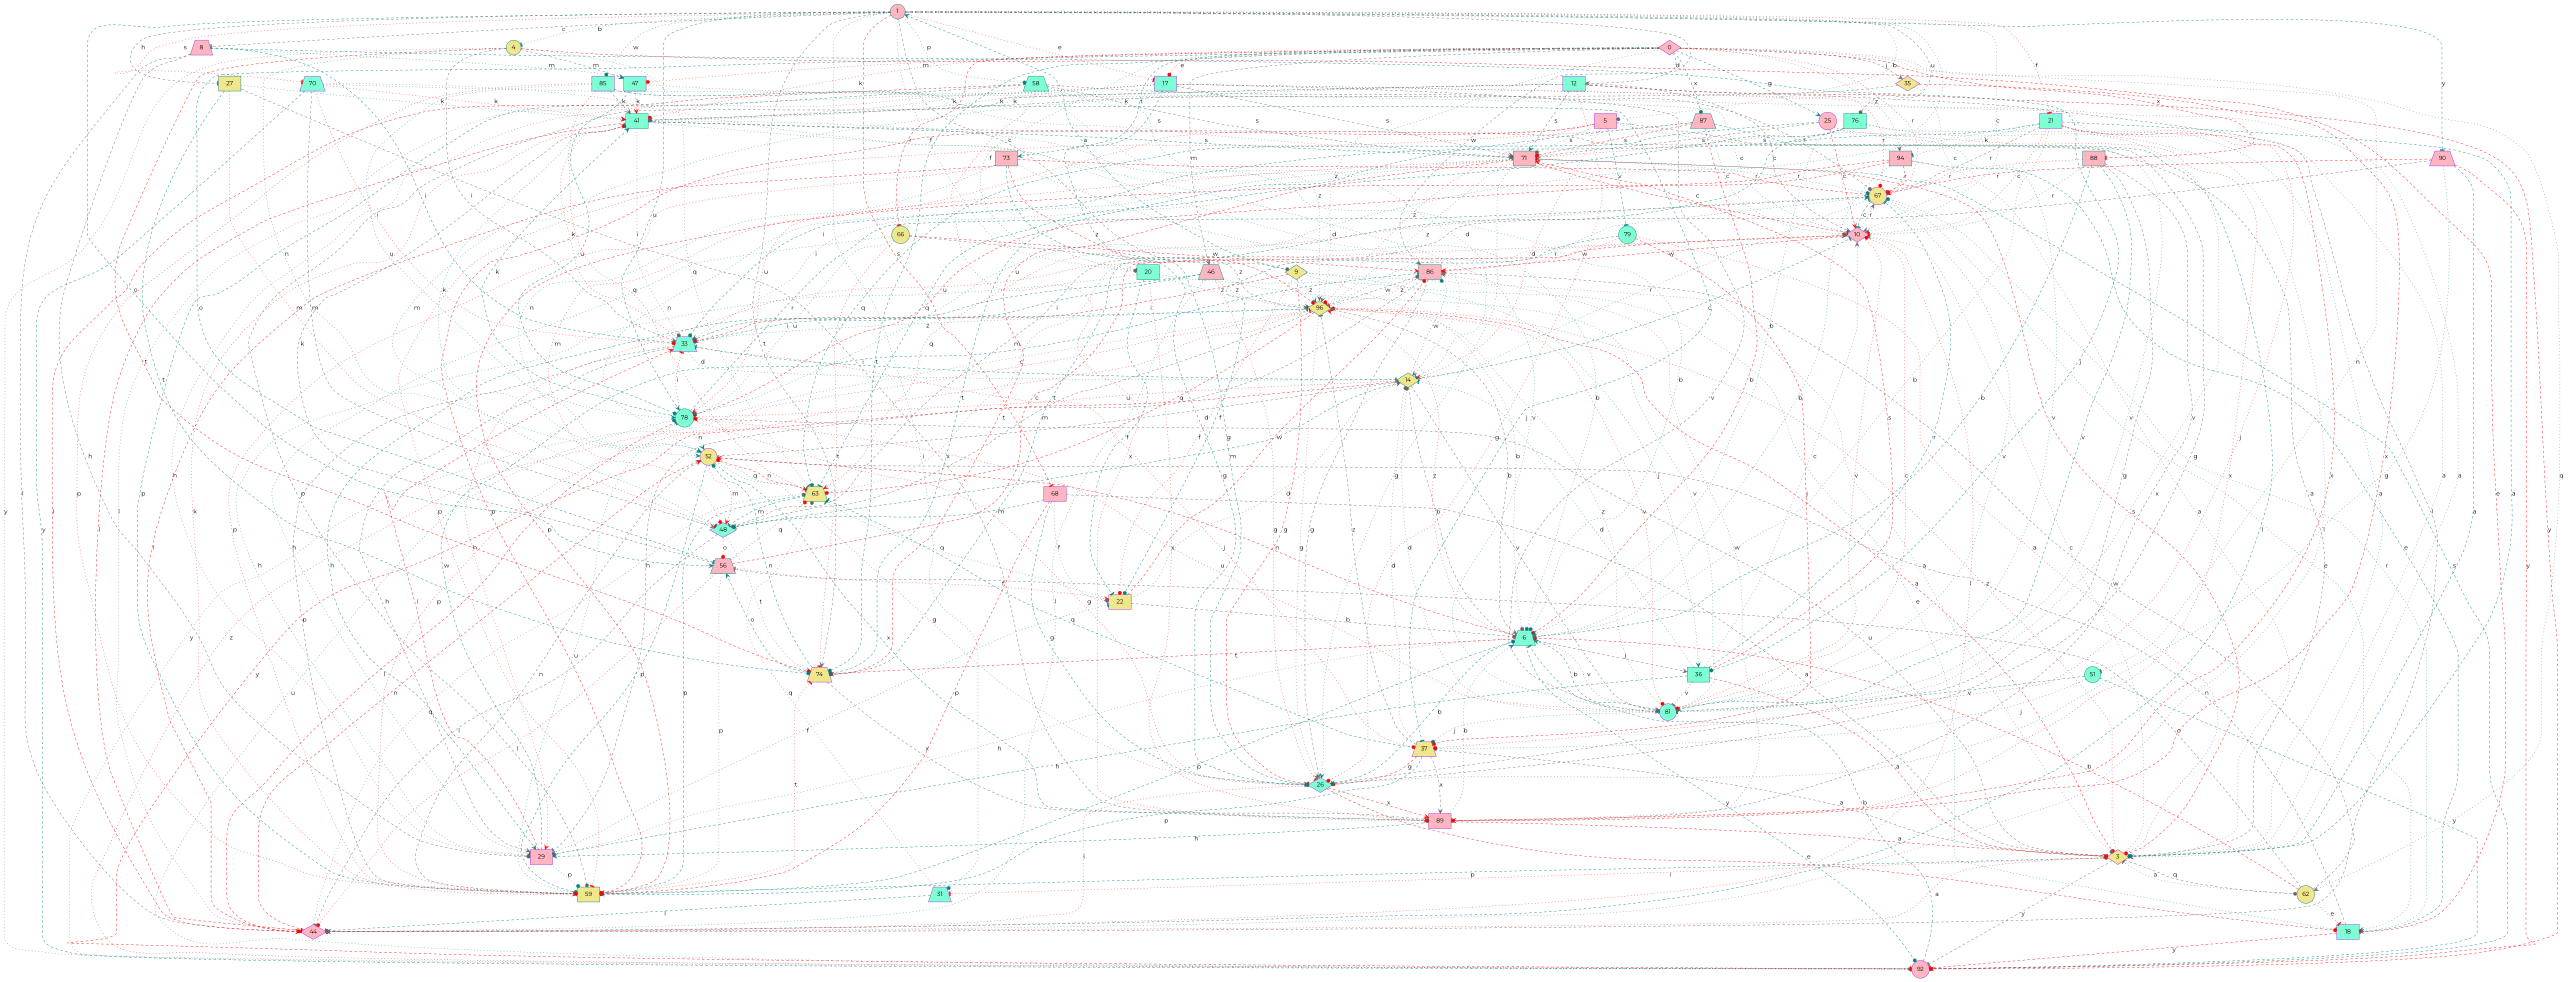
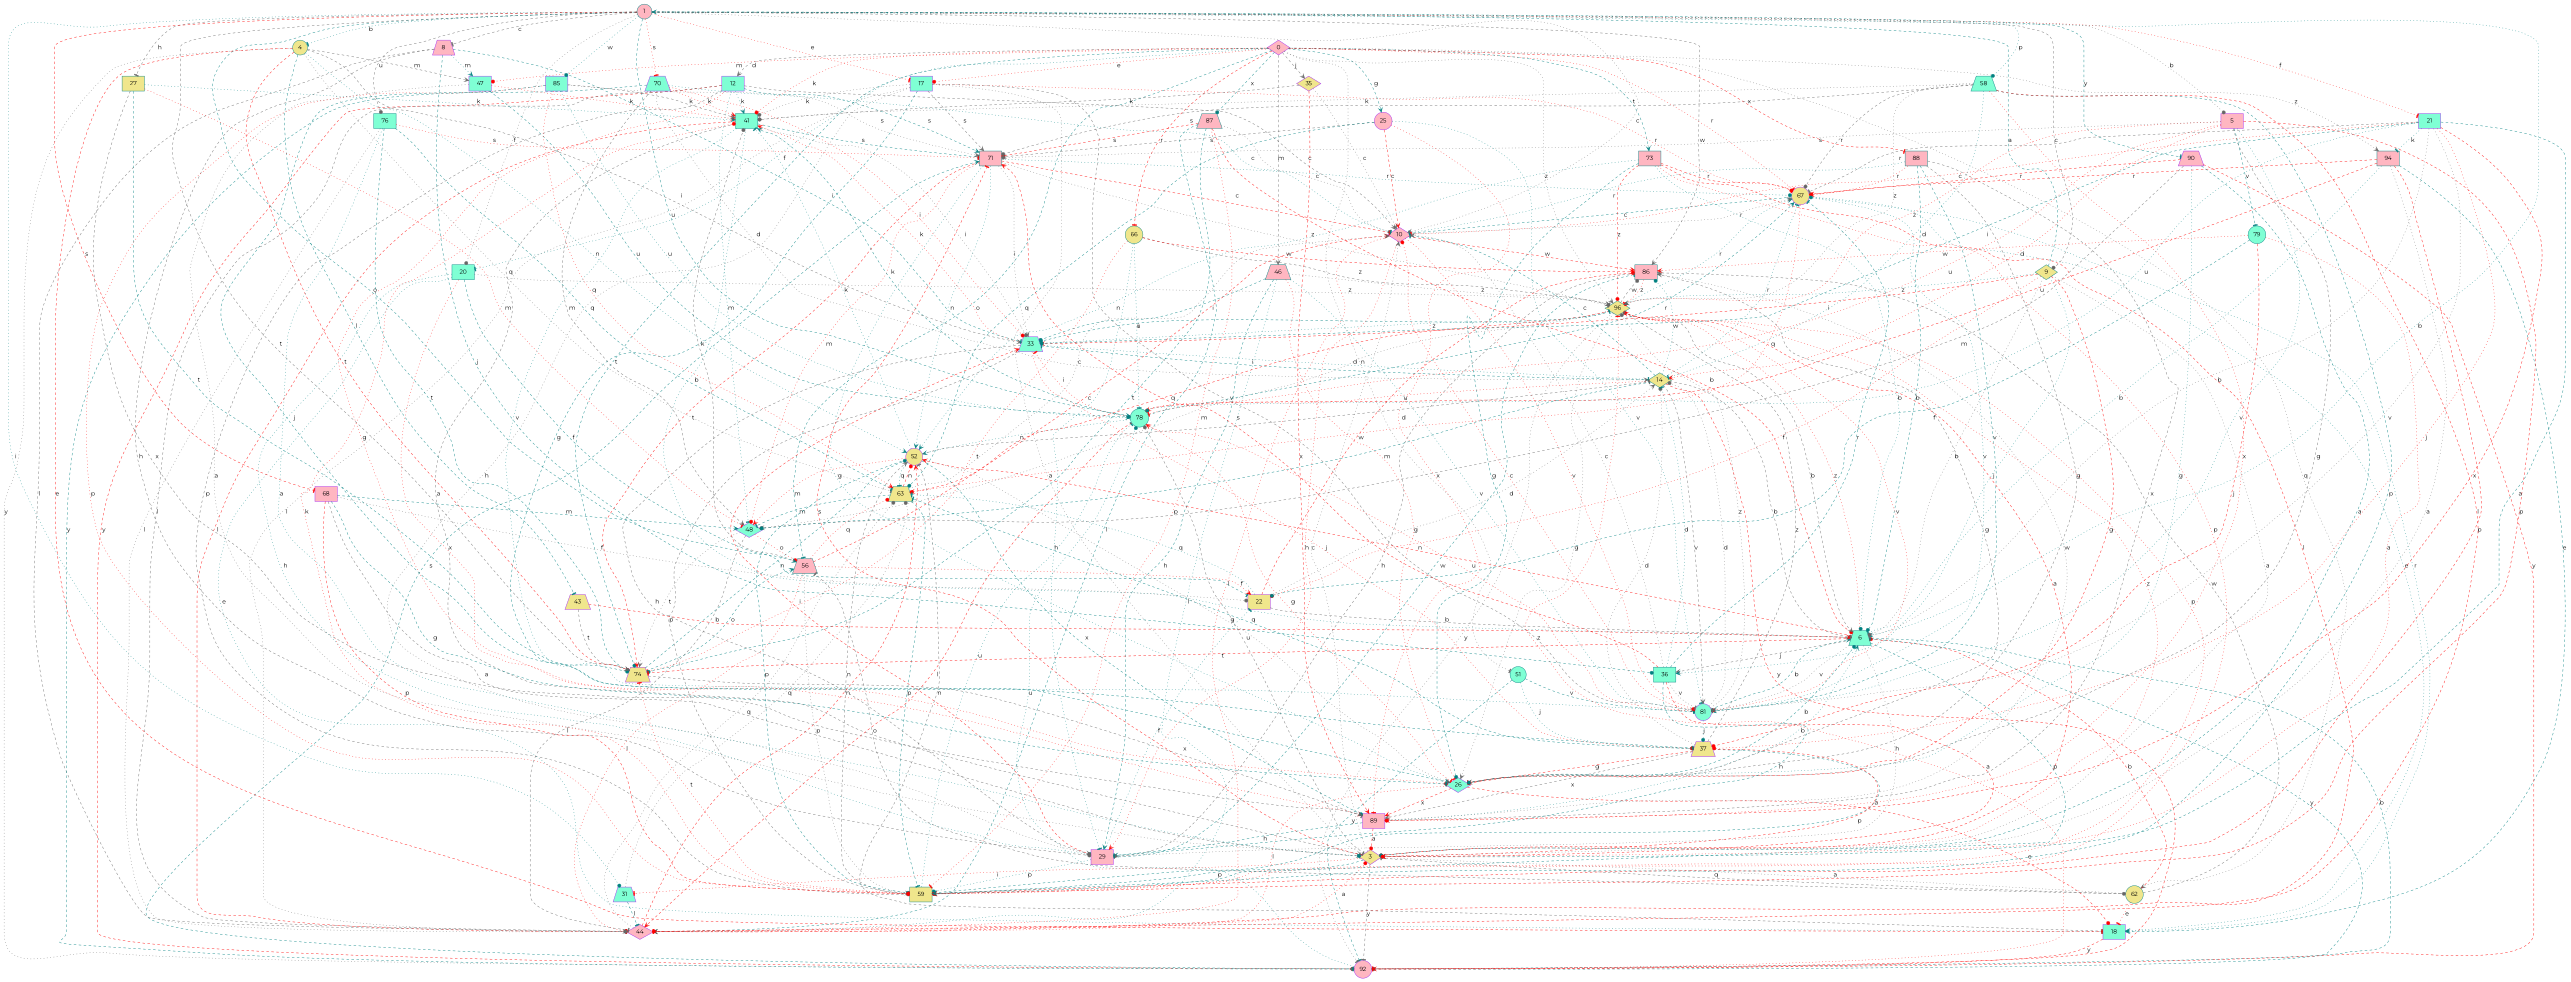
(1036, 412) -> (1185, 414)
none -> (578, 602)
(1771, 792) -> (1762, 835)
